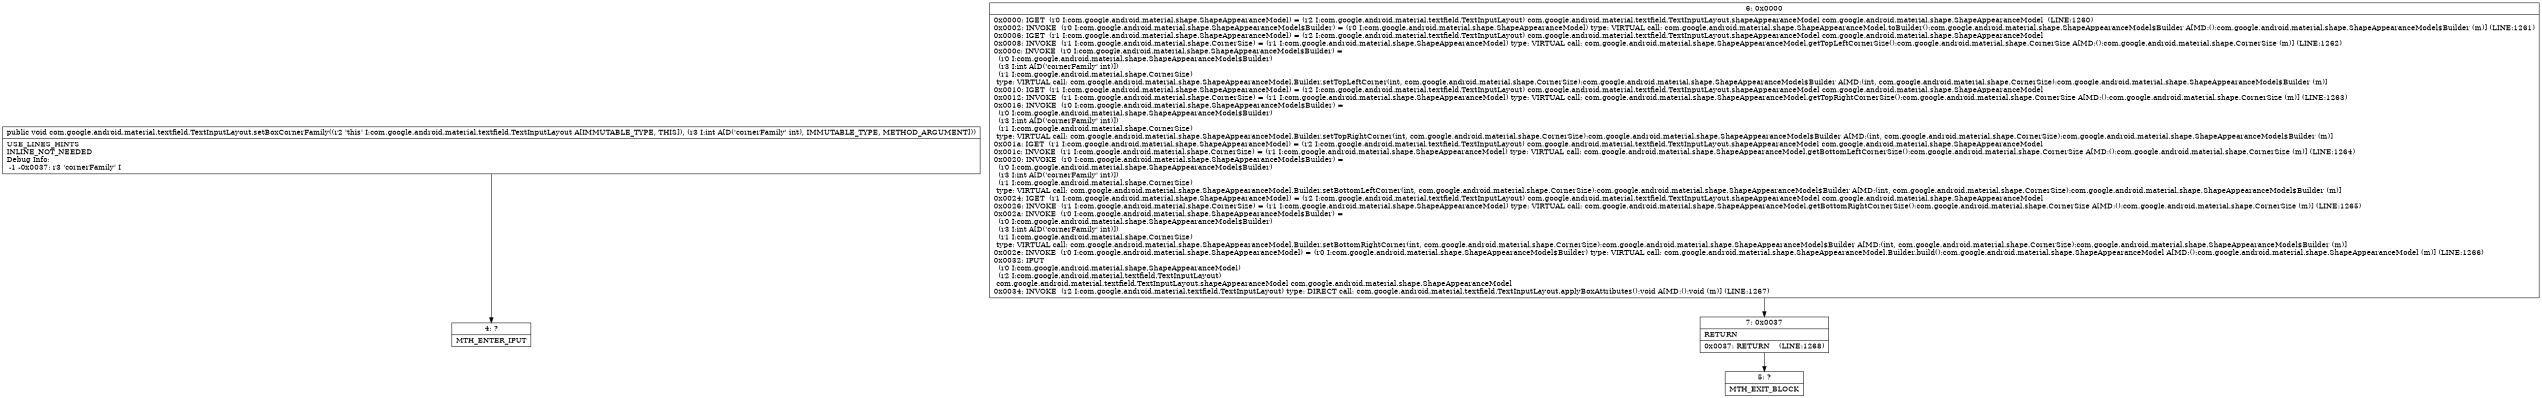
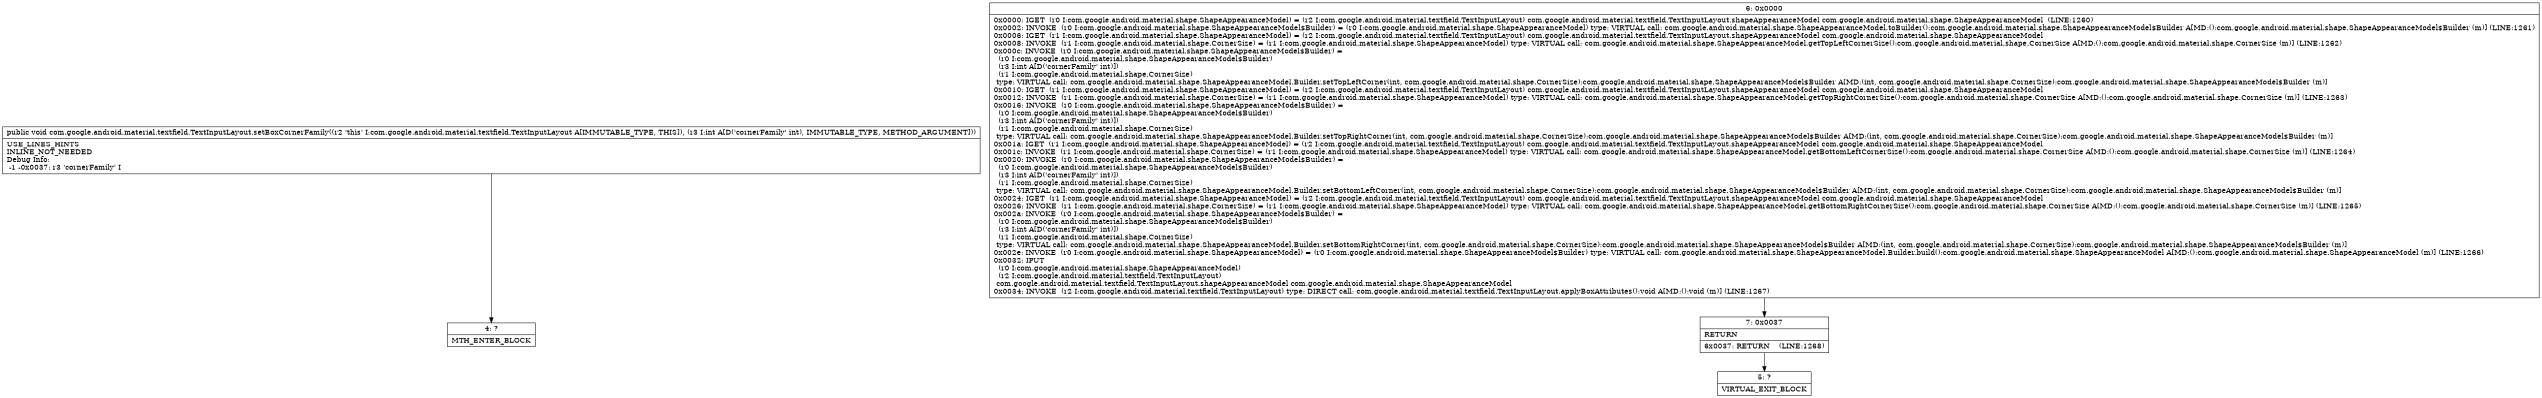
(491, 340) -> (491, 340)
(1764, 346) -> (1764, 346)
(1764, 389) -> (1764, 389)
